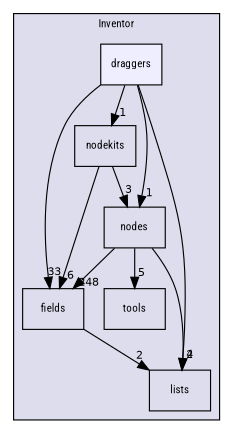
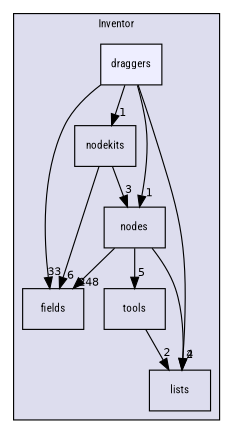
(112, 347) -> (155, 345)
